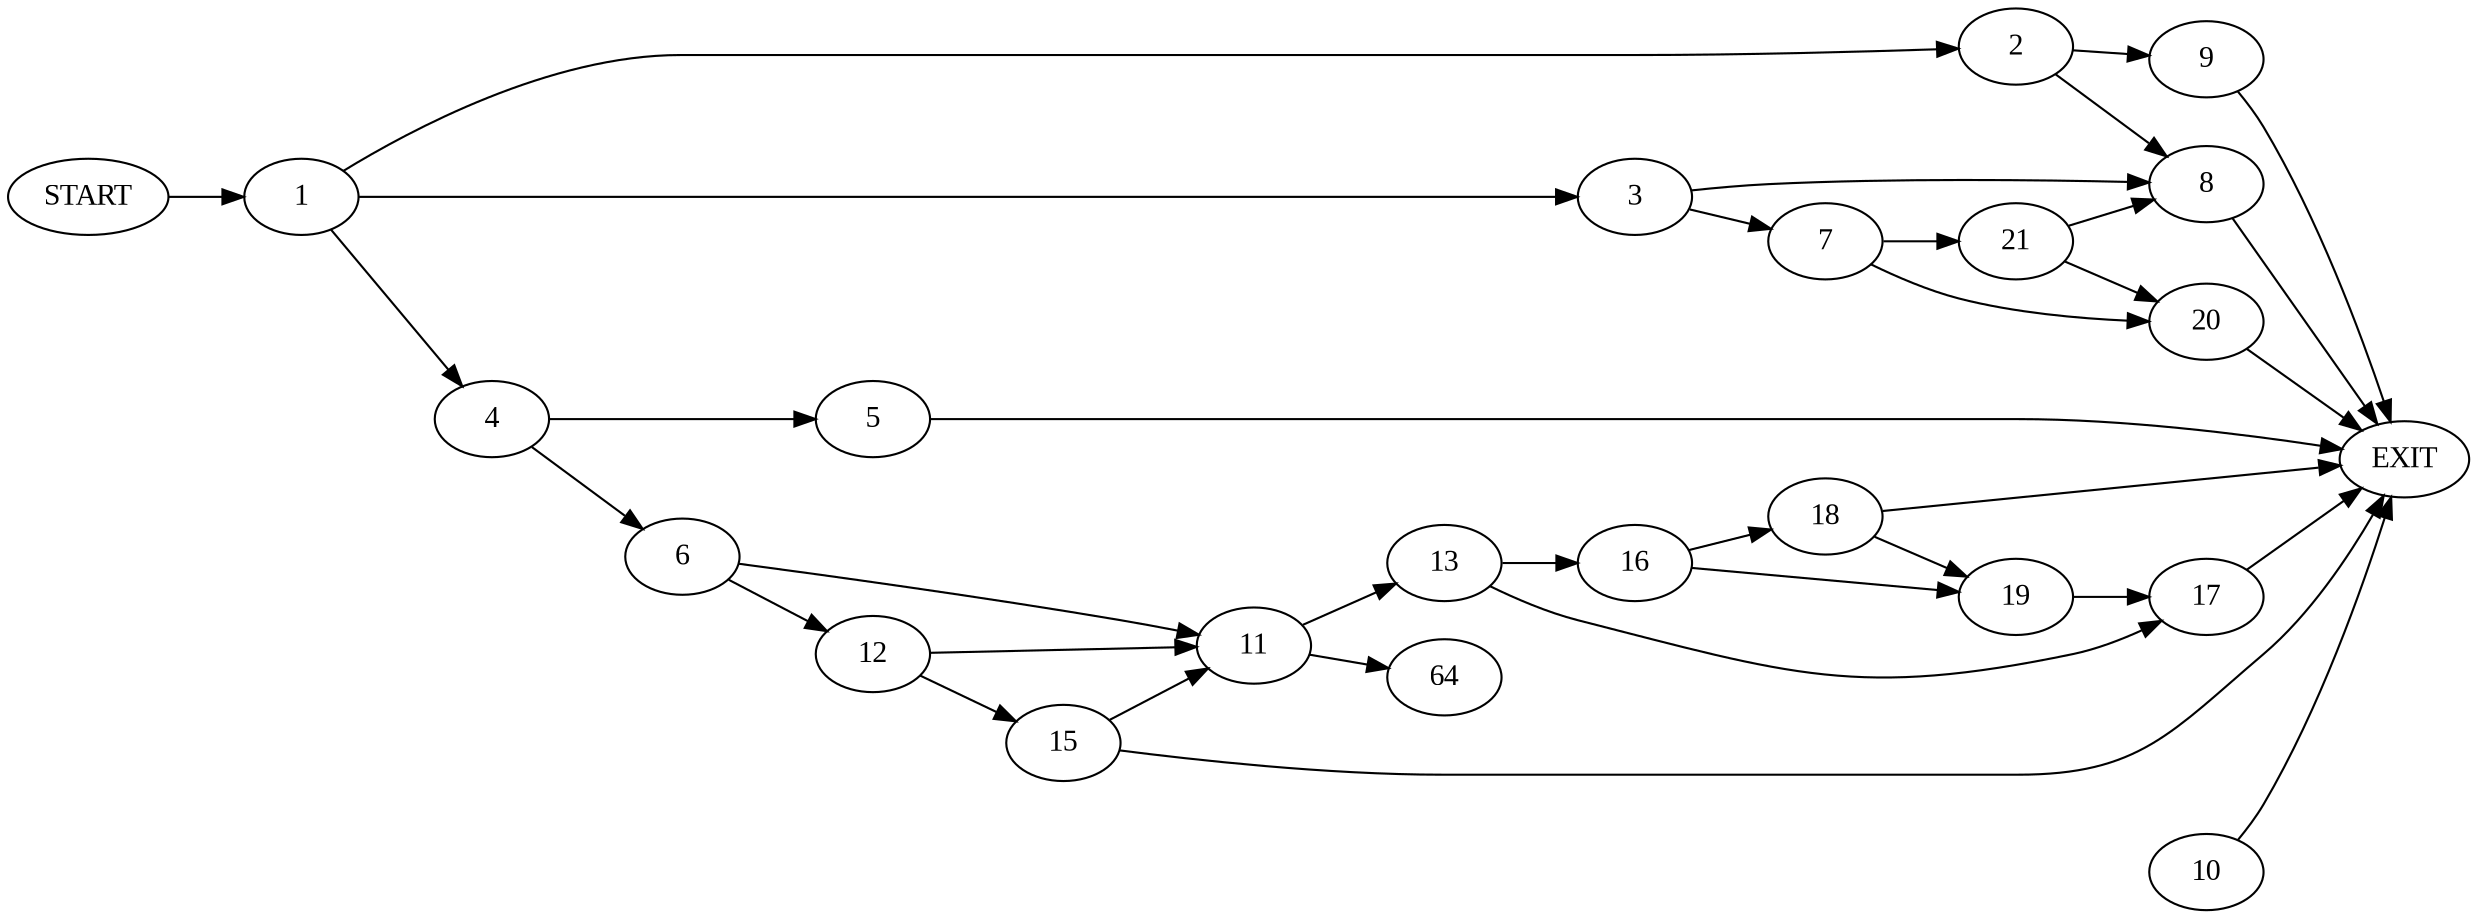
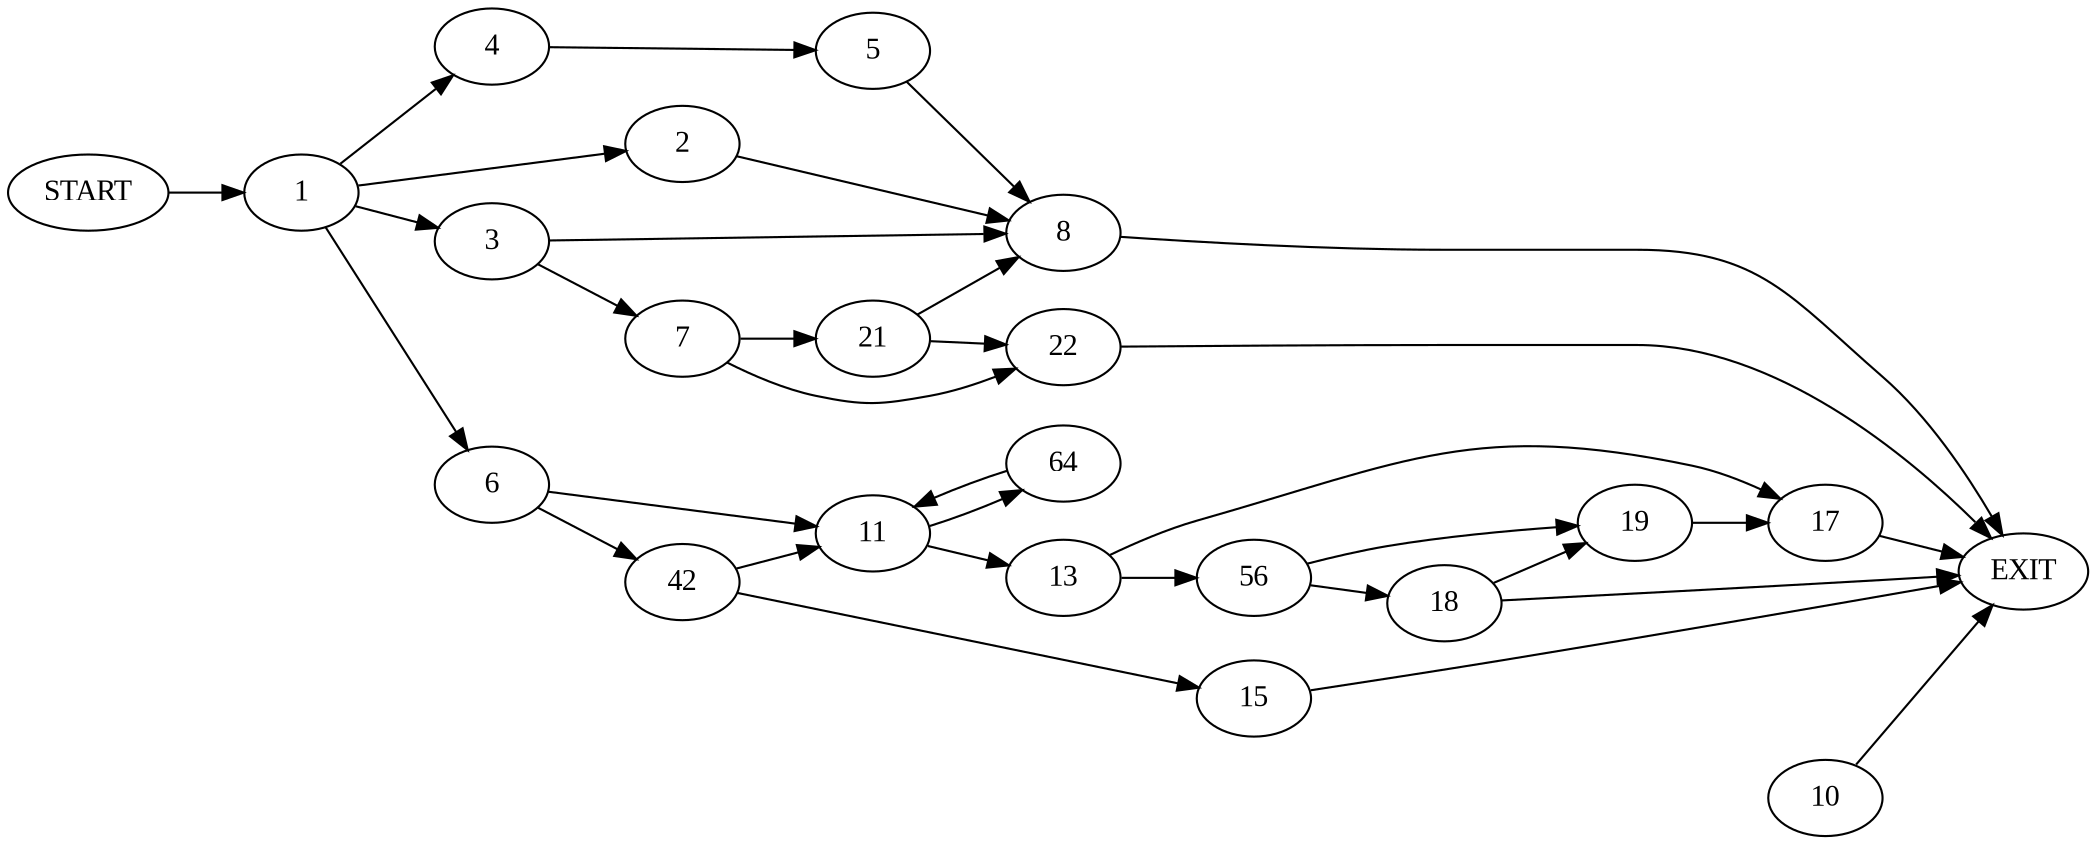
(2206, 59) -> none
(2206, 322) -> (1063, 347)
(1626, 419) -> (960, 134)
(578, 481) -> (391, 330)
(1635, 563) -> (1254, 578)
(873, 654) -> (682, 582)
(1149, 699) -> (970, 483)
